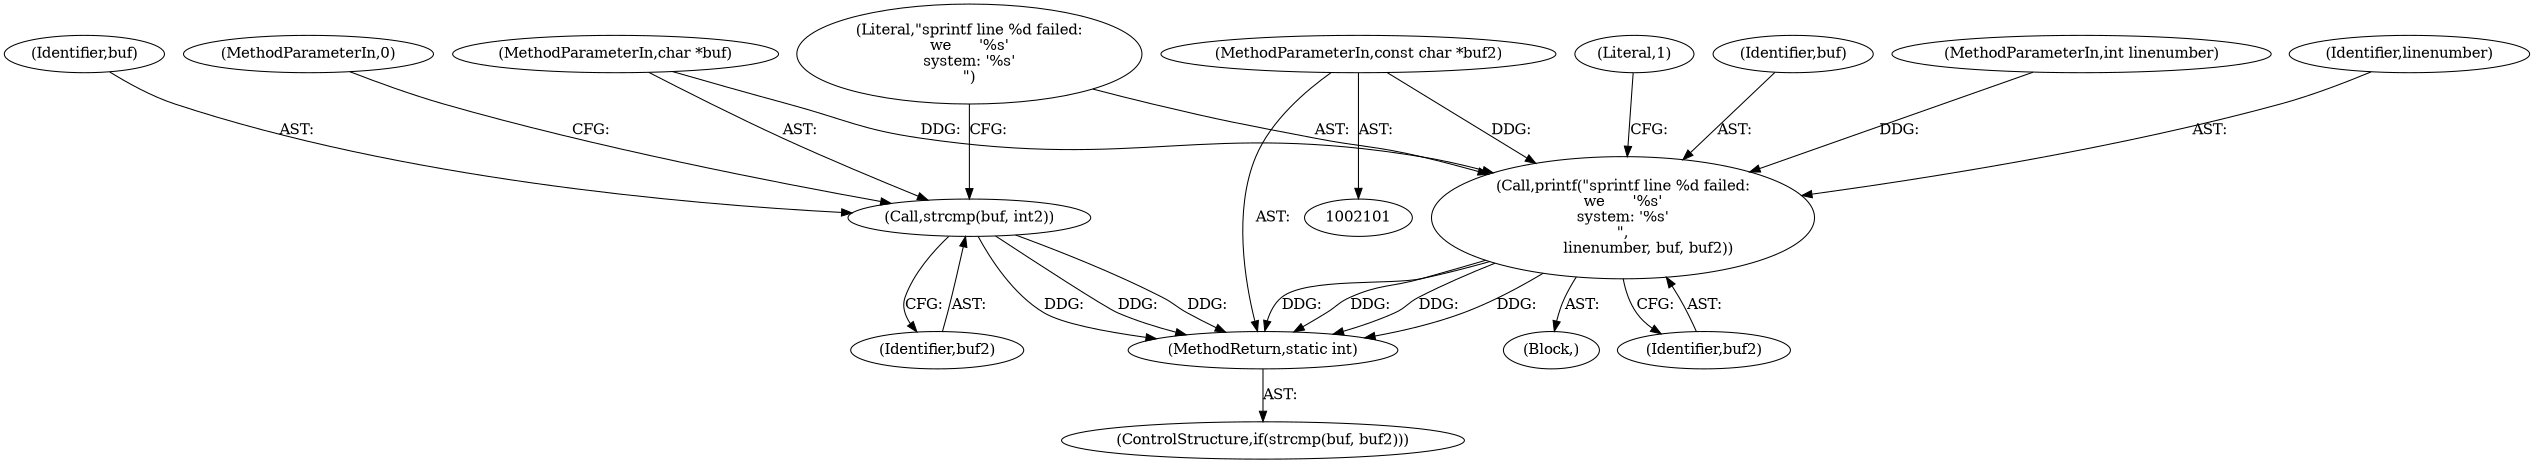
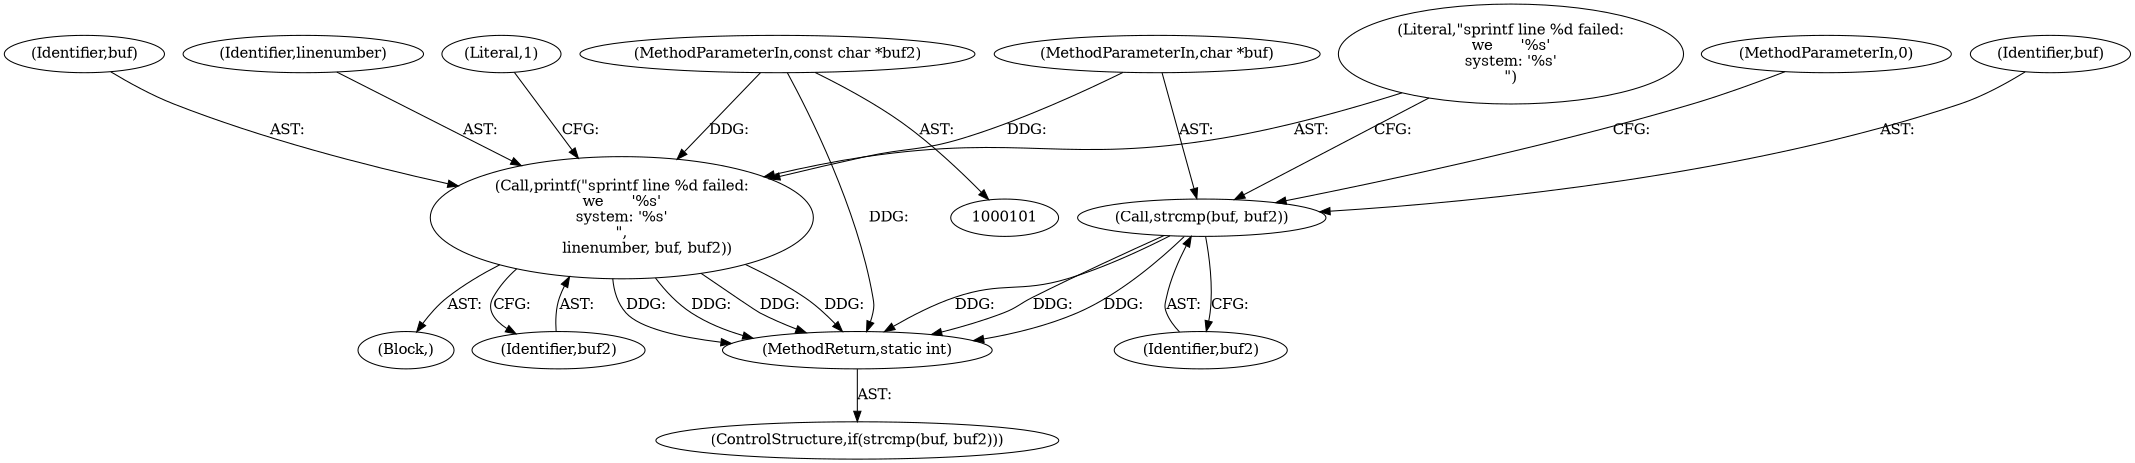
(2082, 54) -> none
(969, 218) -> (1202, 218)
(1275, 218) -> (891, 218)
(1358, 218) -> (1005, 218)
